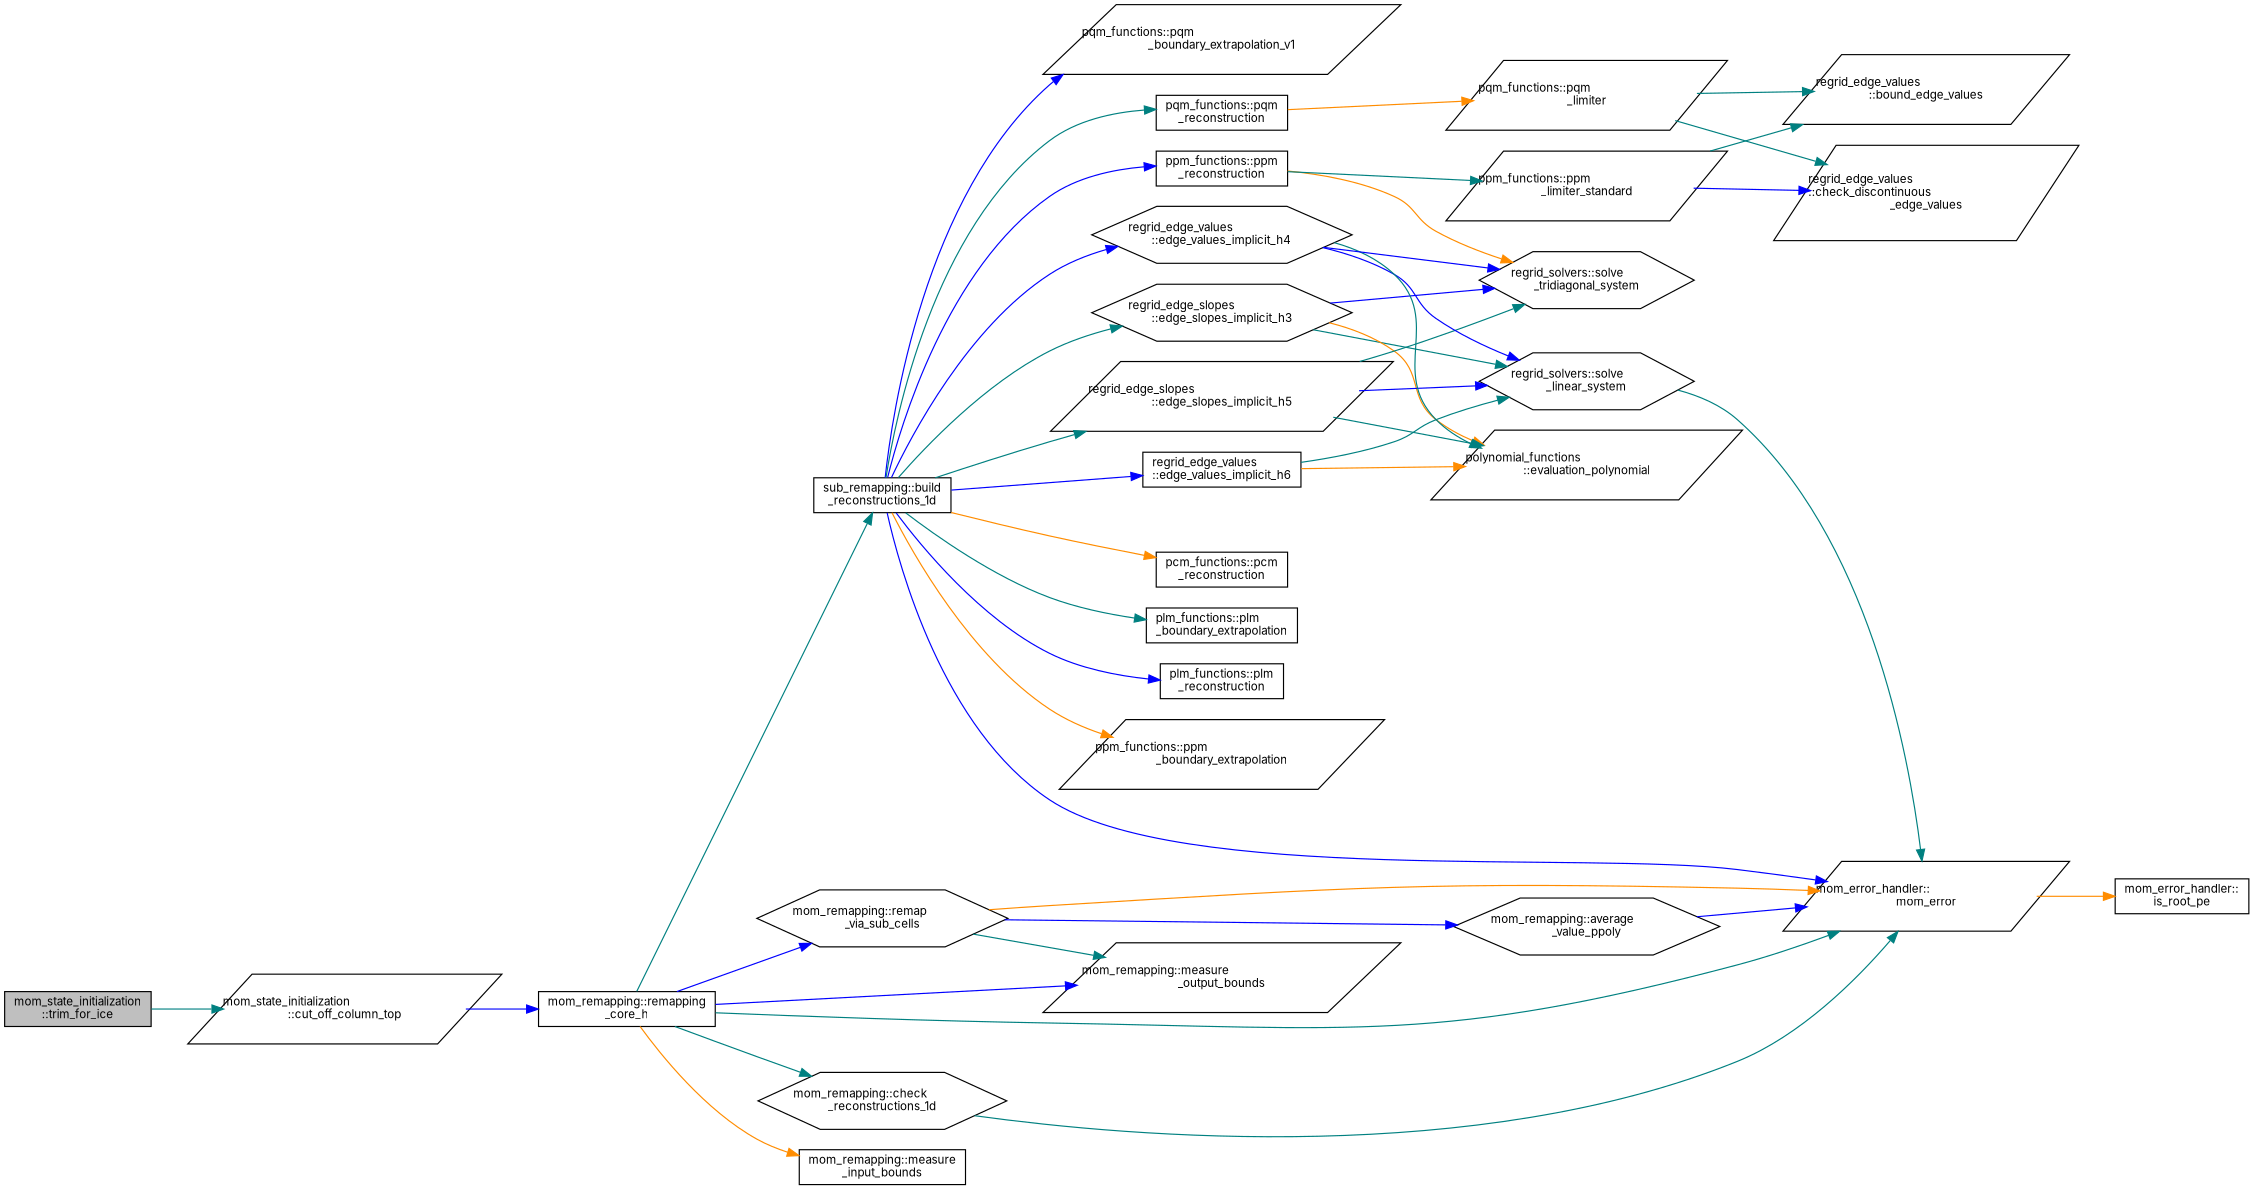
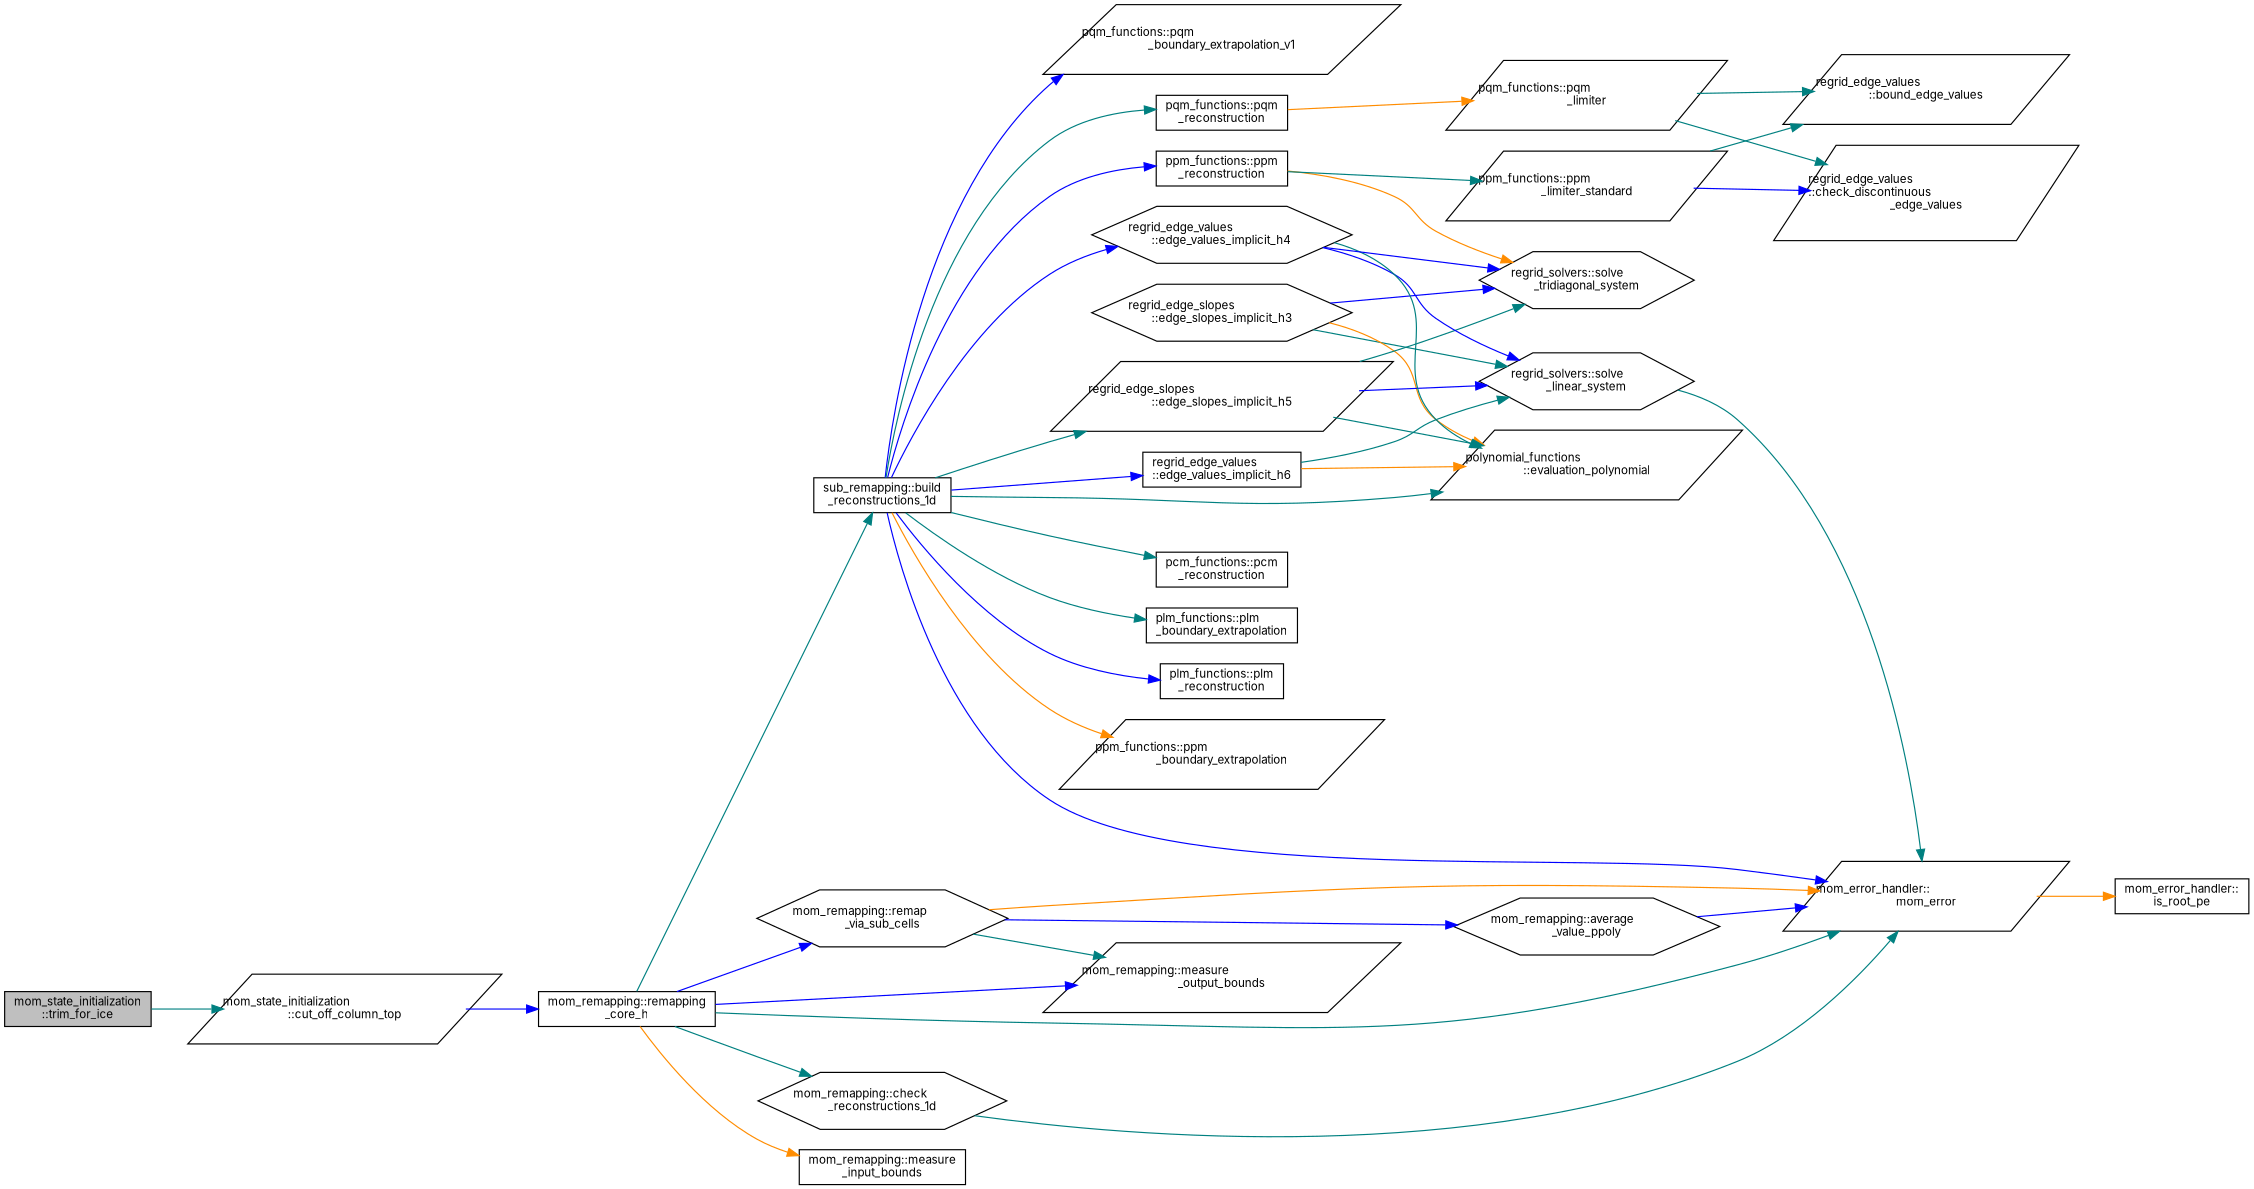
(994, 387) -> (1191, 502)
(1047, 535) -> (1047, 535)
